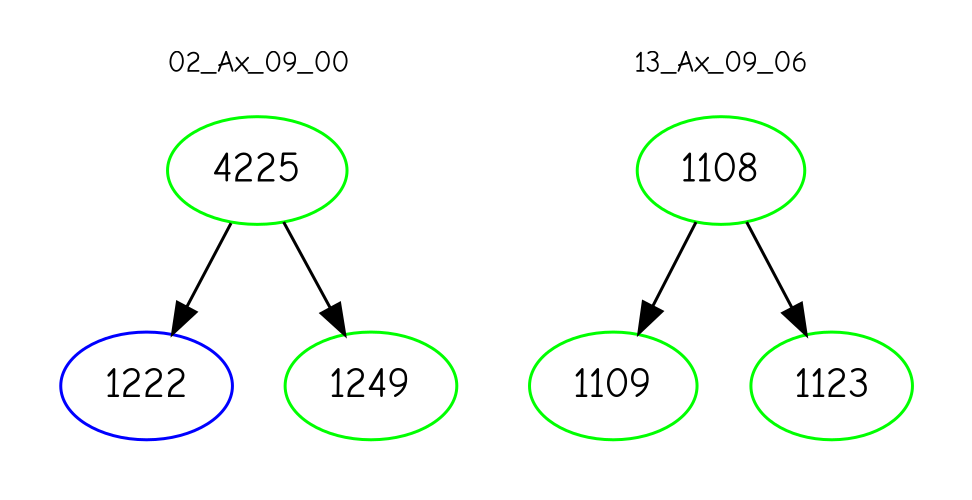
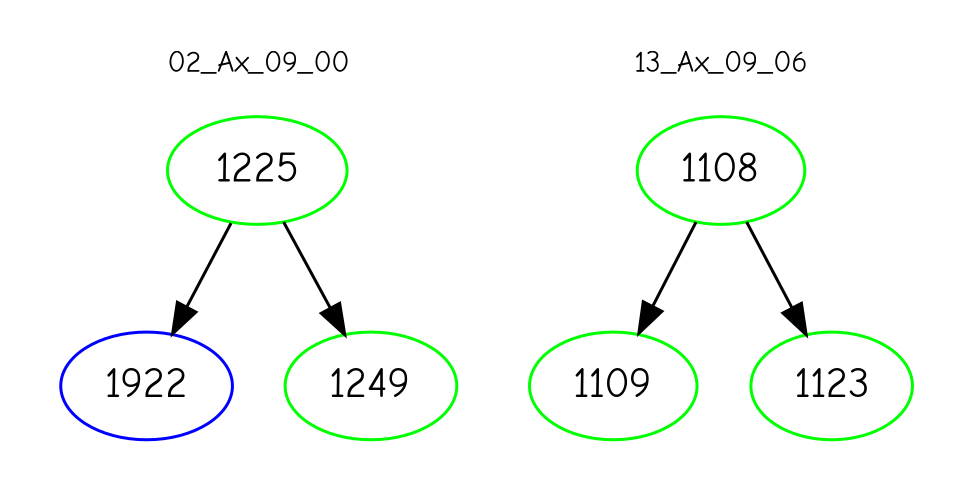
(257, 171) -> (257, 171)
(147, 386) -> (147, 386)
